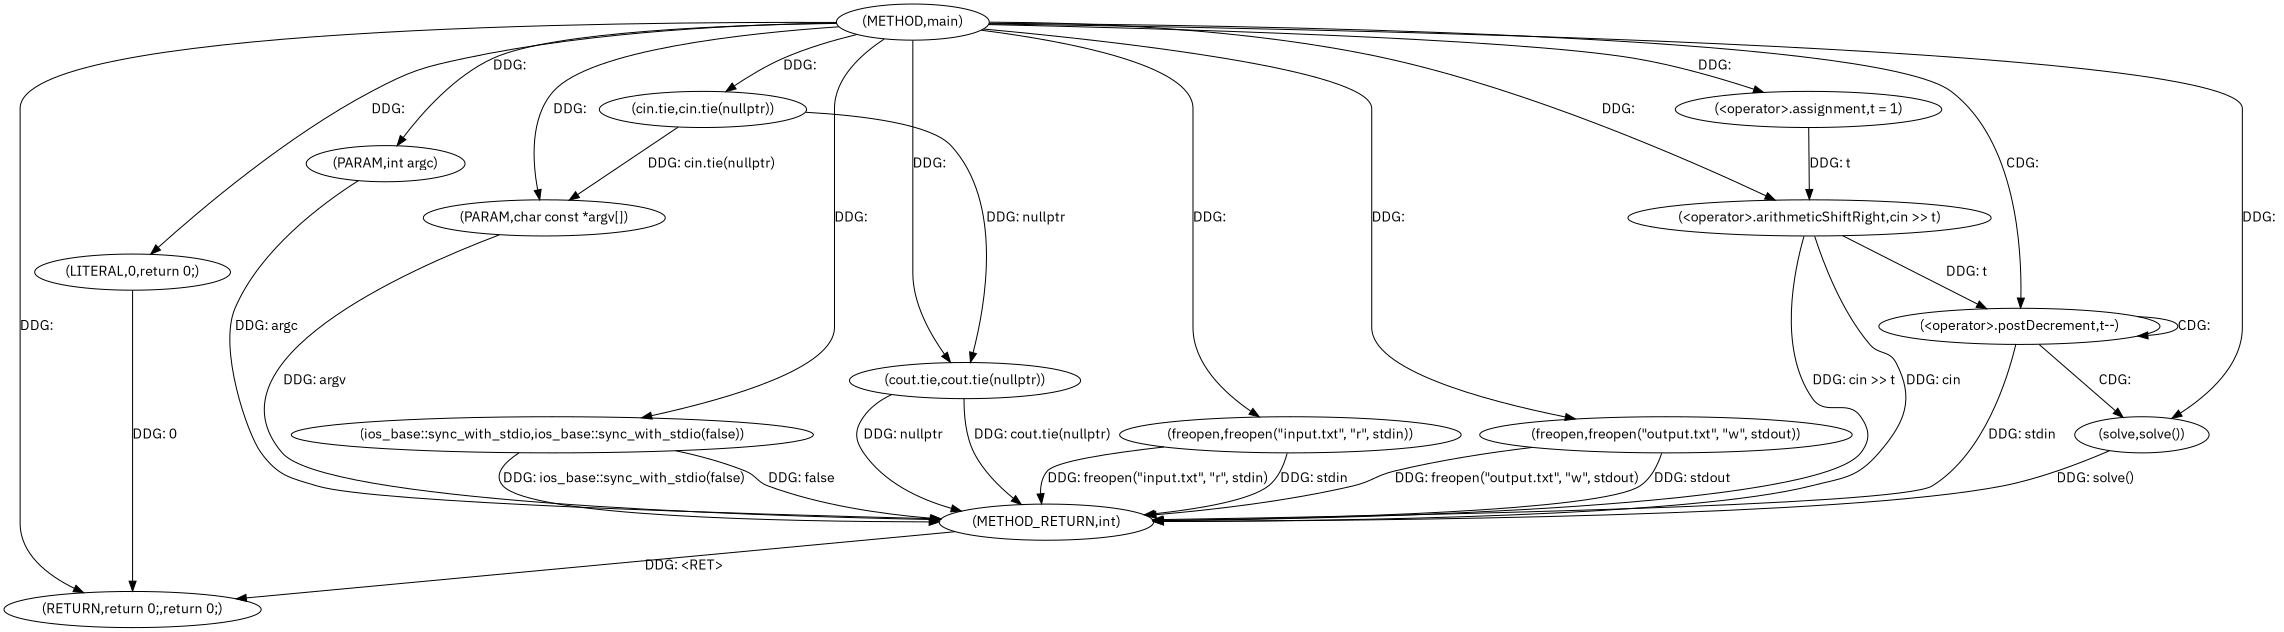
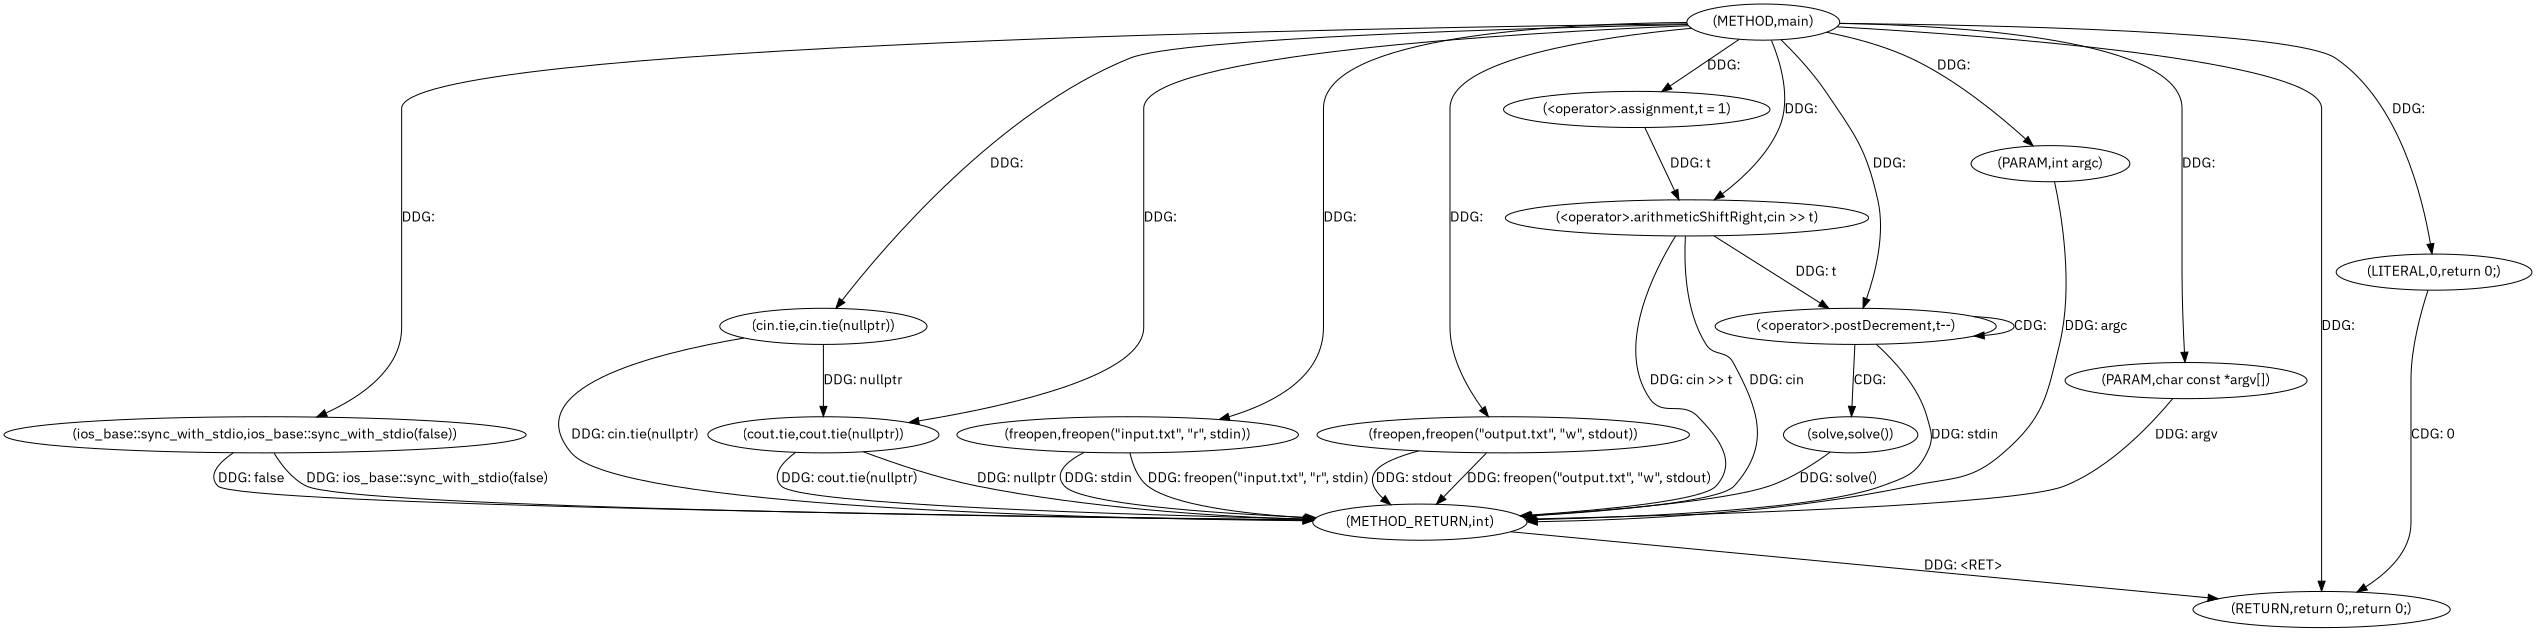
(1784, 47) -> none
(628, 161) -> (811, 502)
(2024, 164) -> (1891, 164)
(155, 435) -> (2433, 435)
